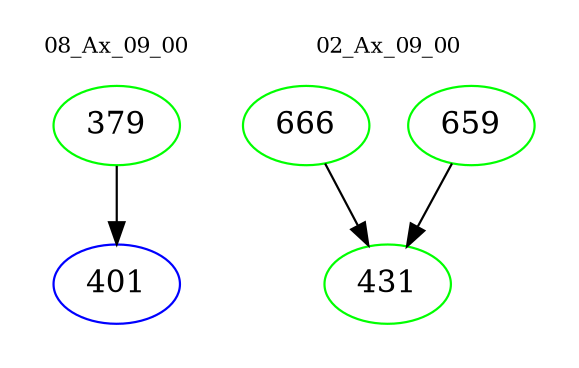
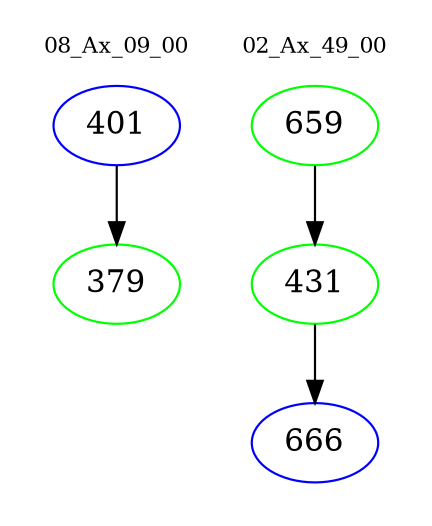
(389, 47) -> (315, 47)
(306, 126) -> (315, 443)
(117, 194) -> (117, 194)
(341, 195) -> (315, 353)
